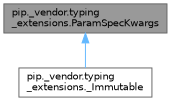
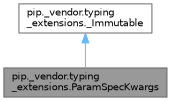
(85, 55) -> (85, 55)
